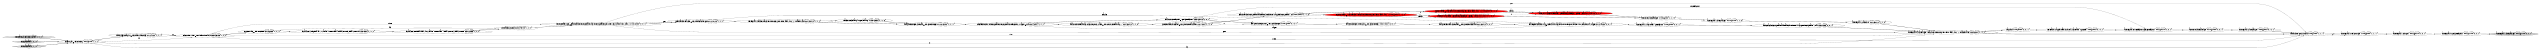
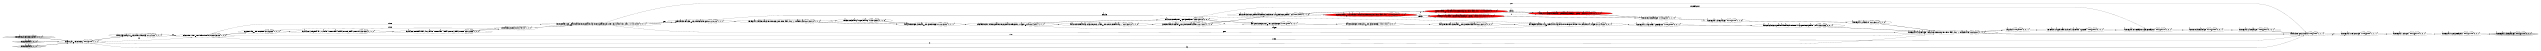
(390, 27) -> (390, 27)
